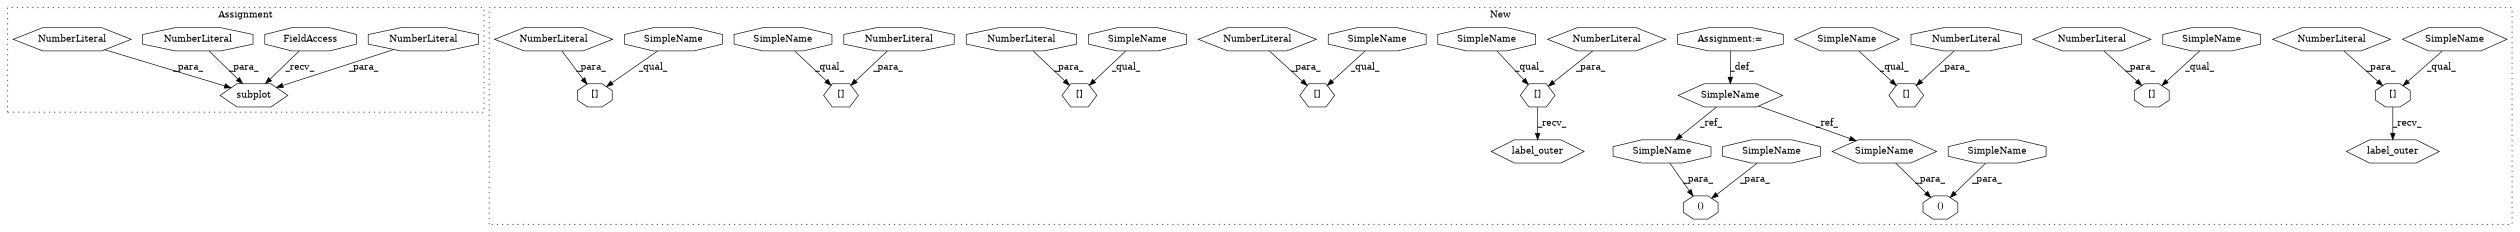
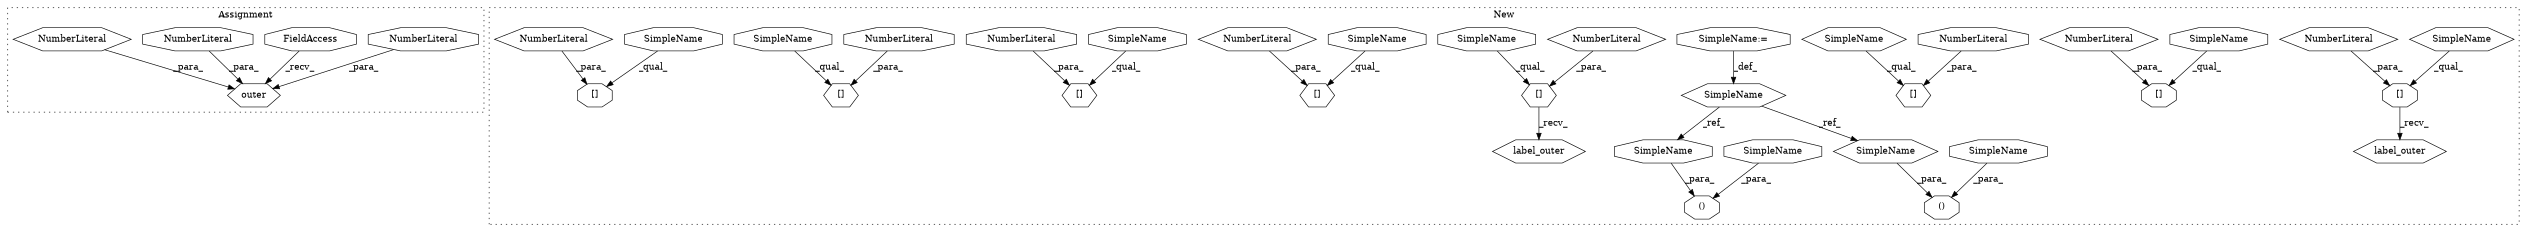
(1730, 39) -> (1734, 39)
(254, 95) -> (254, 95)
